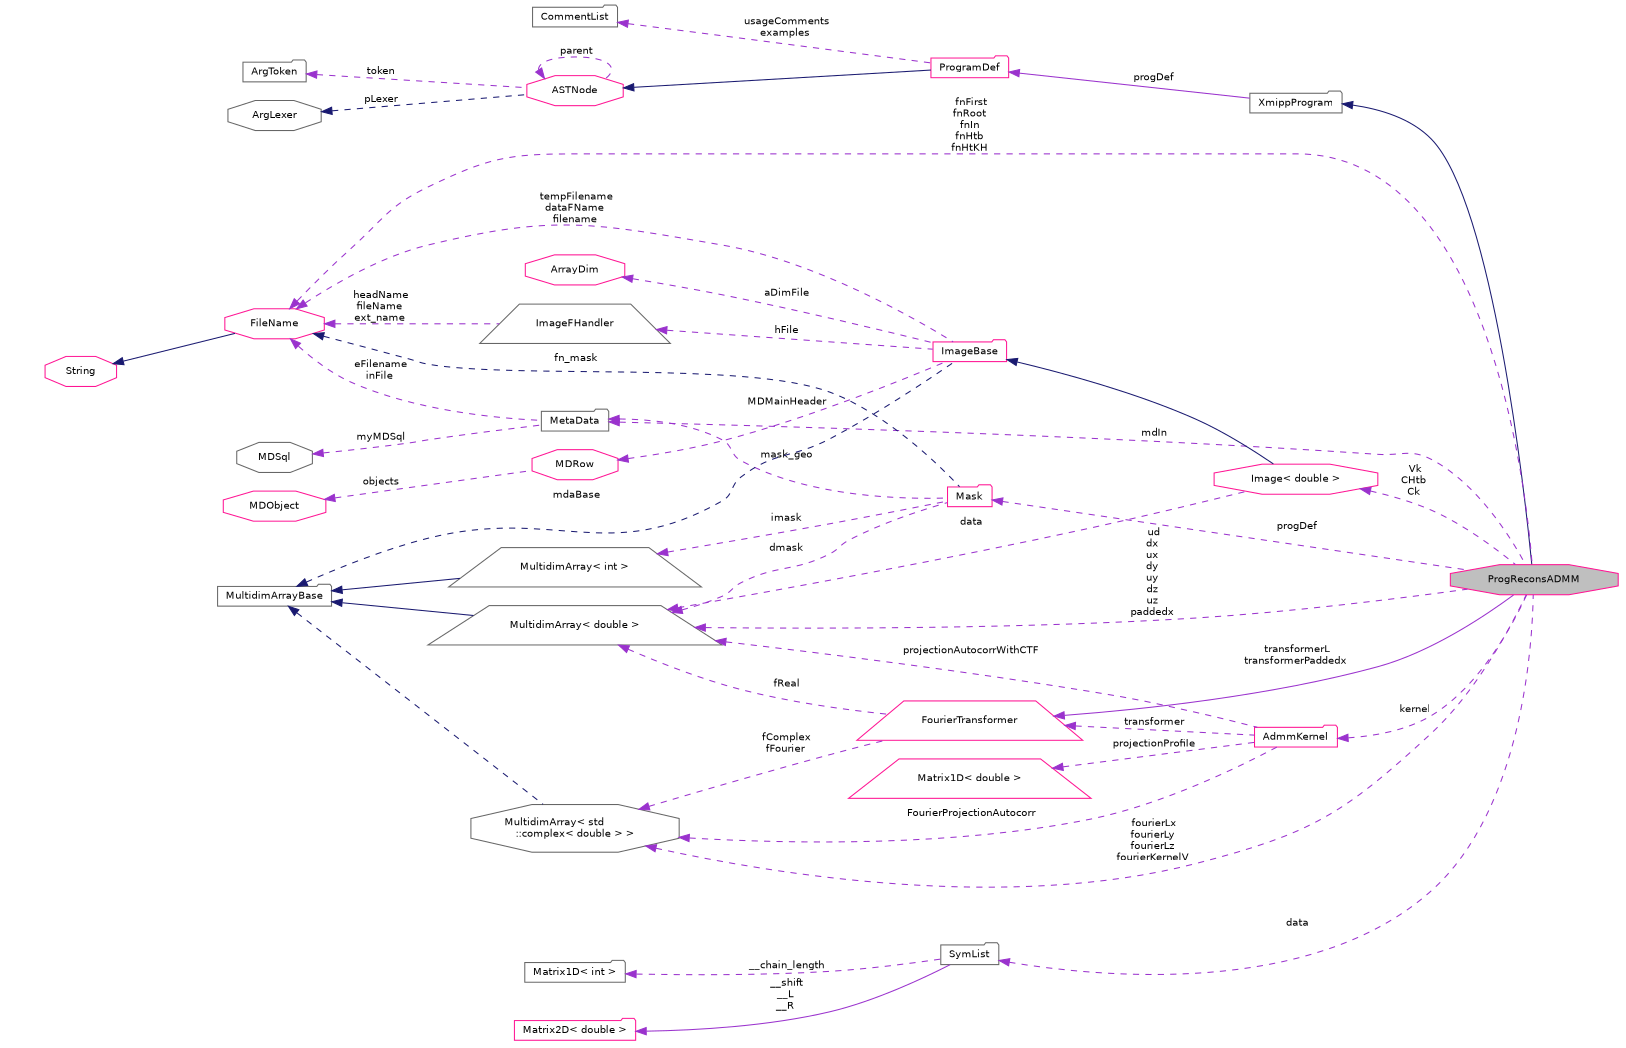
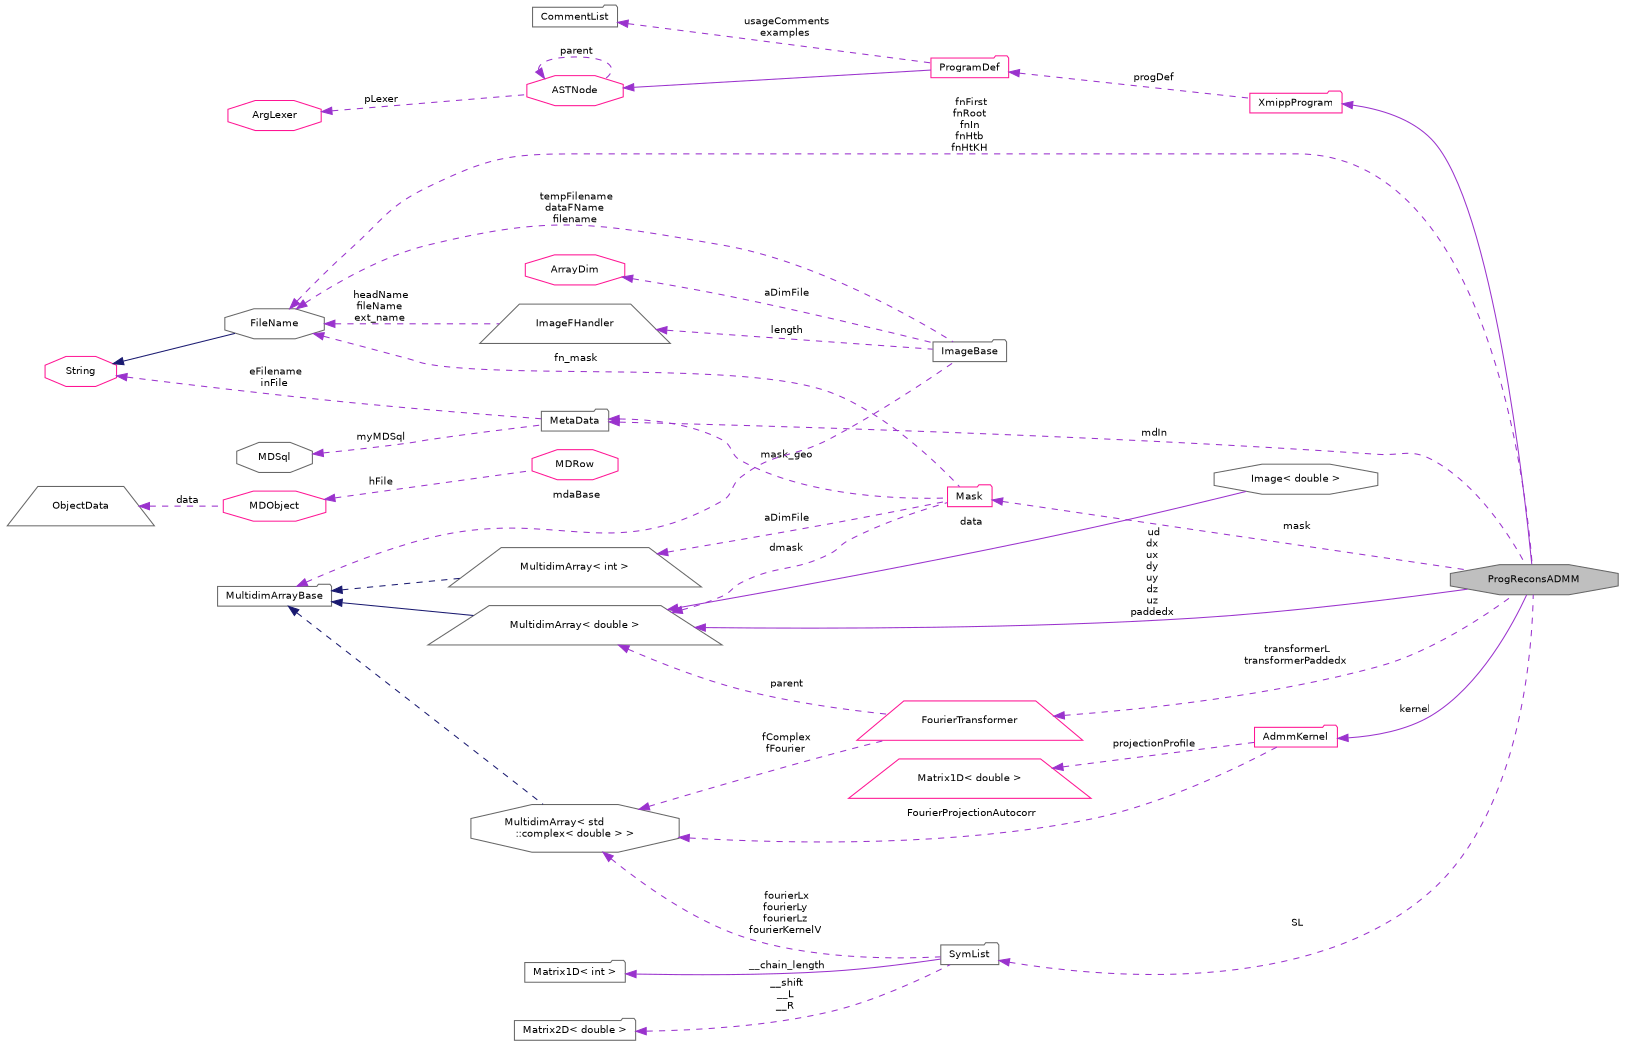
(275, 72) -> none
(782, 79) -> (782, 79)
(1135, 86) -> (1135, 86)
(429, 103) -> (429, 103)
(1296, 103) -> (1296, 103)
(275, 116) -> (275, 116)
(1493, 303) -> (1493, 303)
(275, 324) -> (275, 324)
(785, 331) -> (785, 331)
(970, 352) -> (970, 352)
(656, 373) -> (656, 373)
(1150, 401) -> none
(413, 403) -> (334, 401)
(790, 421) -> none
(1296, 479) -> (1296, 479)
(380, 482) -> (380, 482)
none -> (81, 506)
(785, 518) -> (785, 518)
(1448, 518) -> none
(1296, 526) -> (1296, 526)
(650, 529) -> (650, 529)
(963, 555) -> (963, 555)
(1534, 580) -> (1534, 580)
(401, 584) -> (401, 584)
(1087, 623) -> (1087, 623)
(993, 677) -> none
(785, 684) -> (785, 684)
(1298, 685) -> (1298, 685)
(1454, 698) -> (1458, 694)
(1165, 731) -> none
(1145, 874) -> (765, 943)
(1296, 923) -> (1296, 923)
(789, 973) -> (789, 973)
(803, 1017) -> (803, 1017)
(575, 1030) -> (575, 1030)
